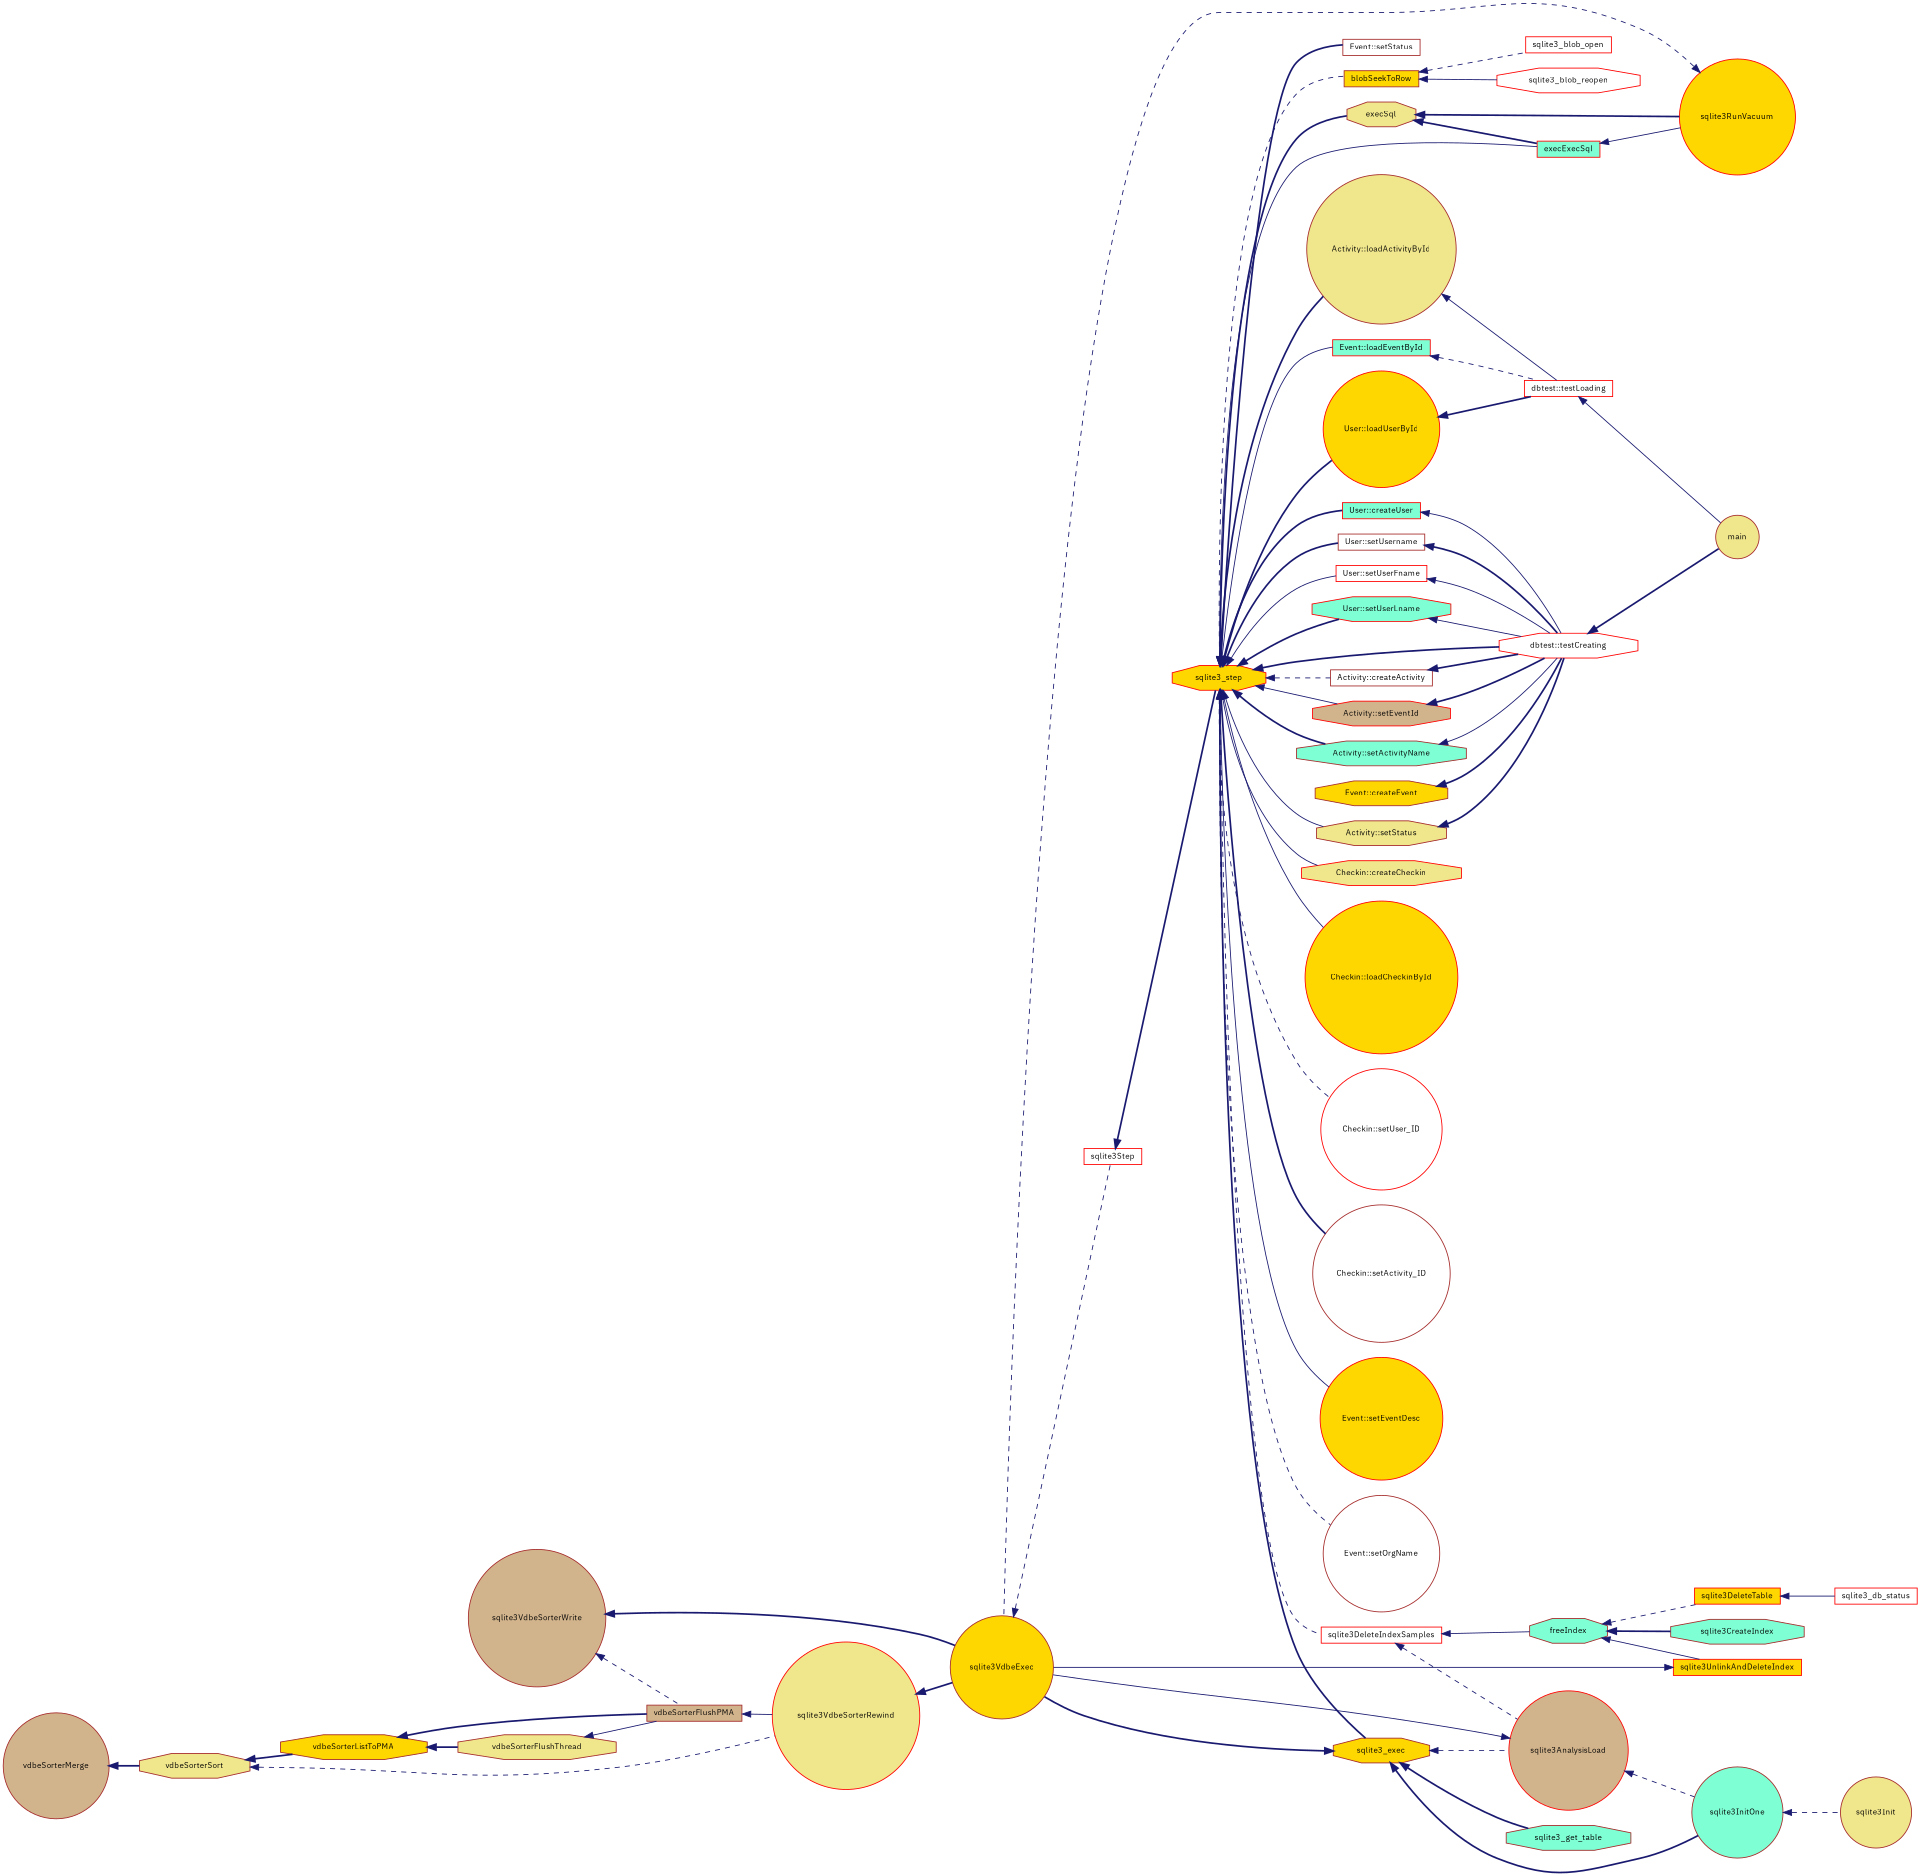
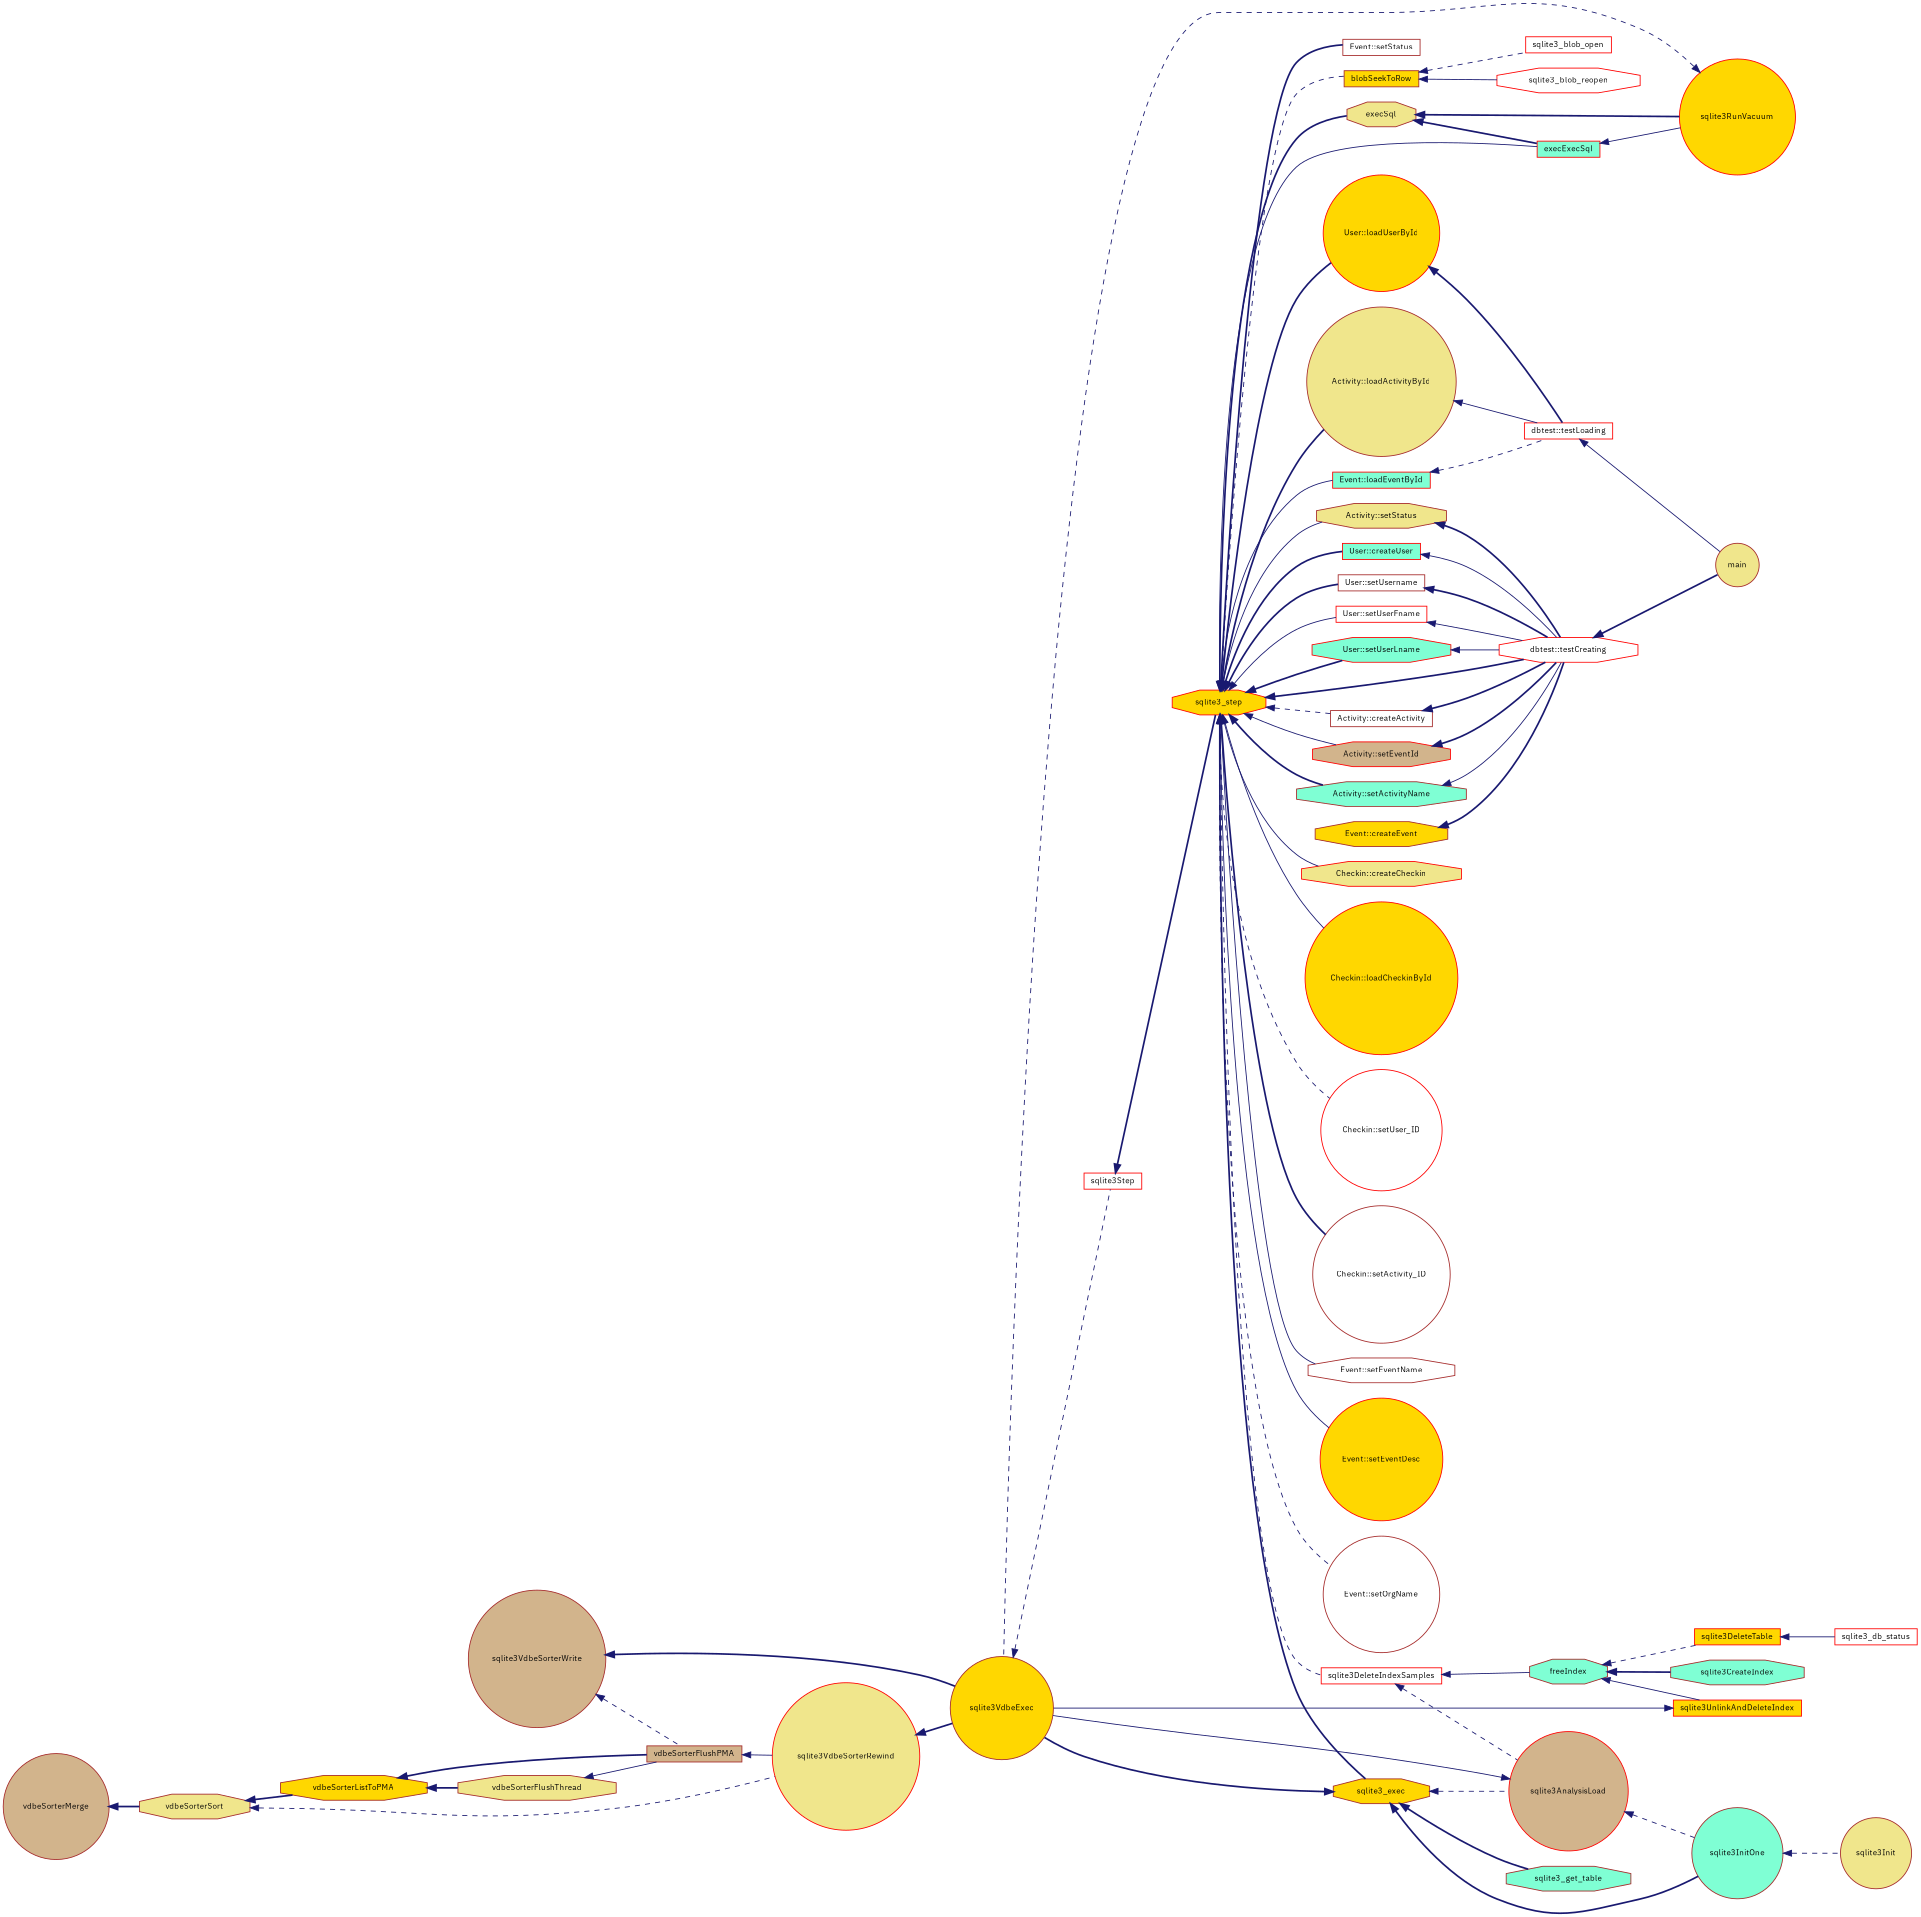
none -> (1381, 1370)
